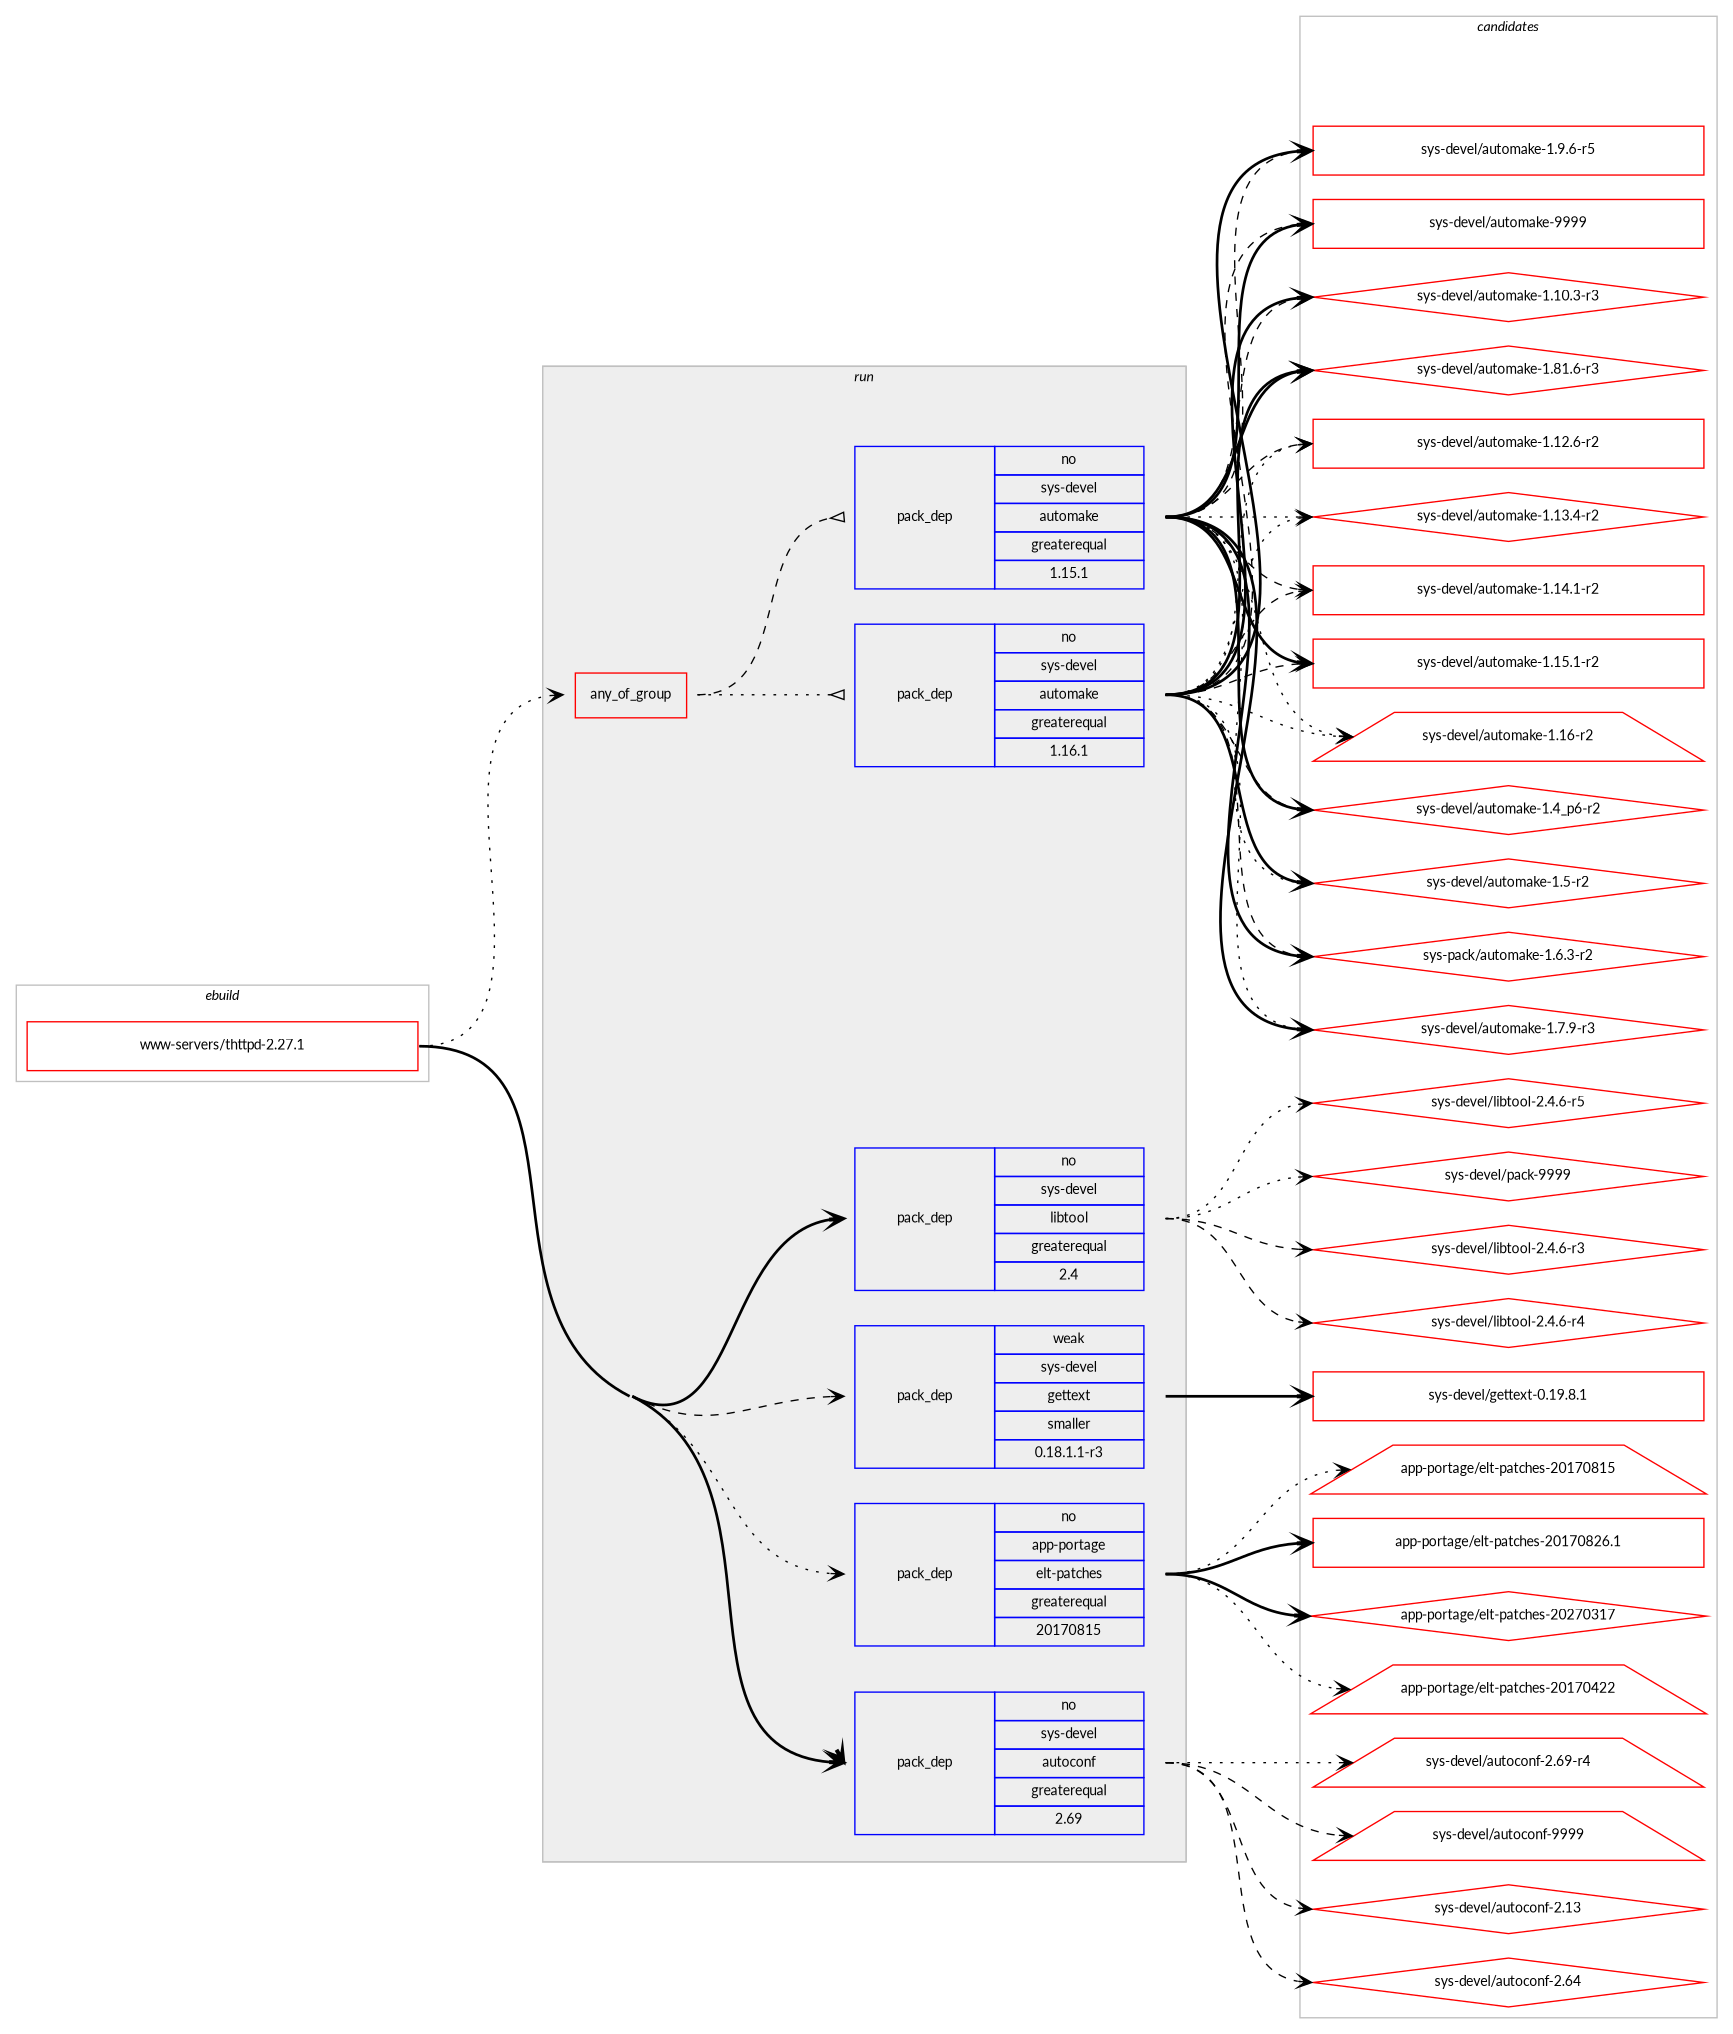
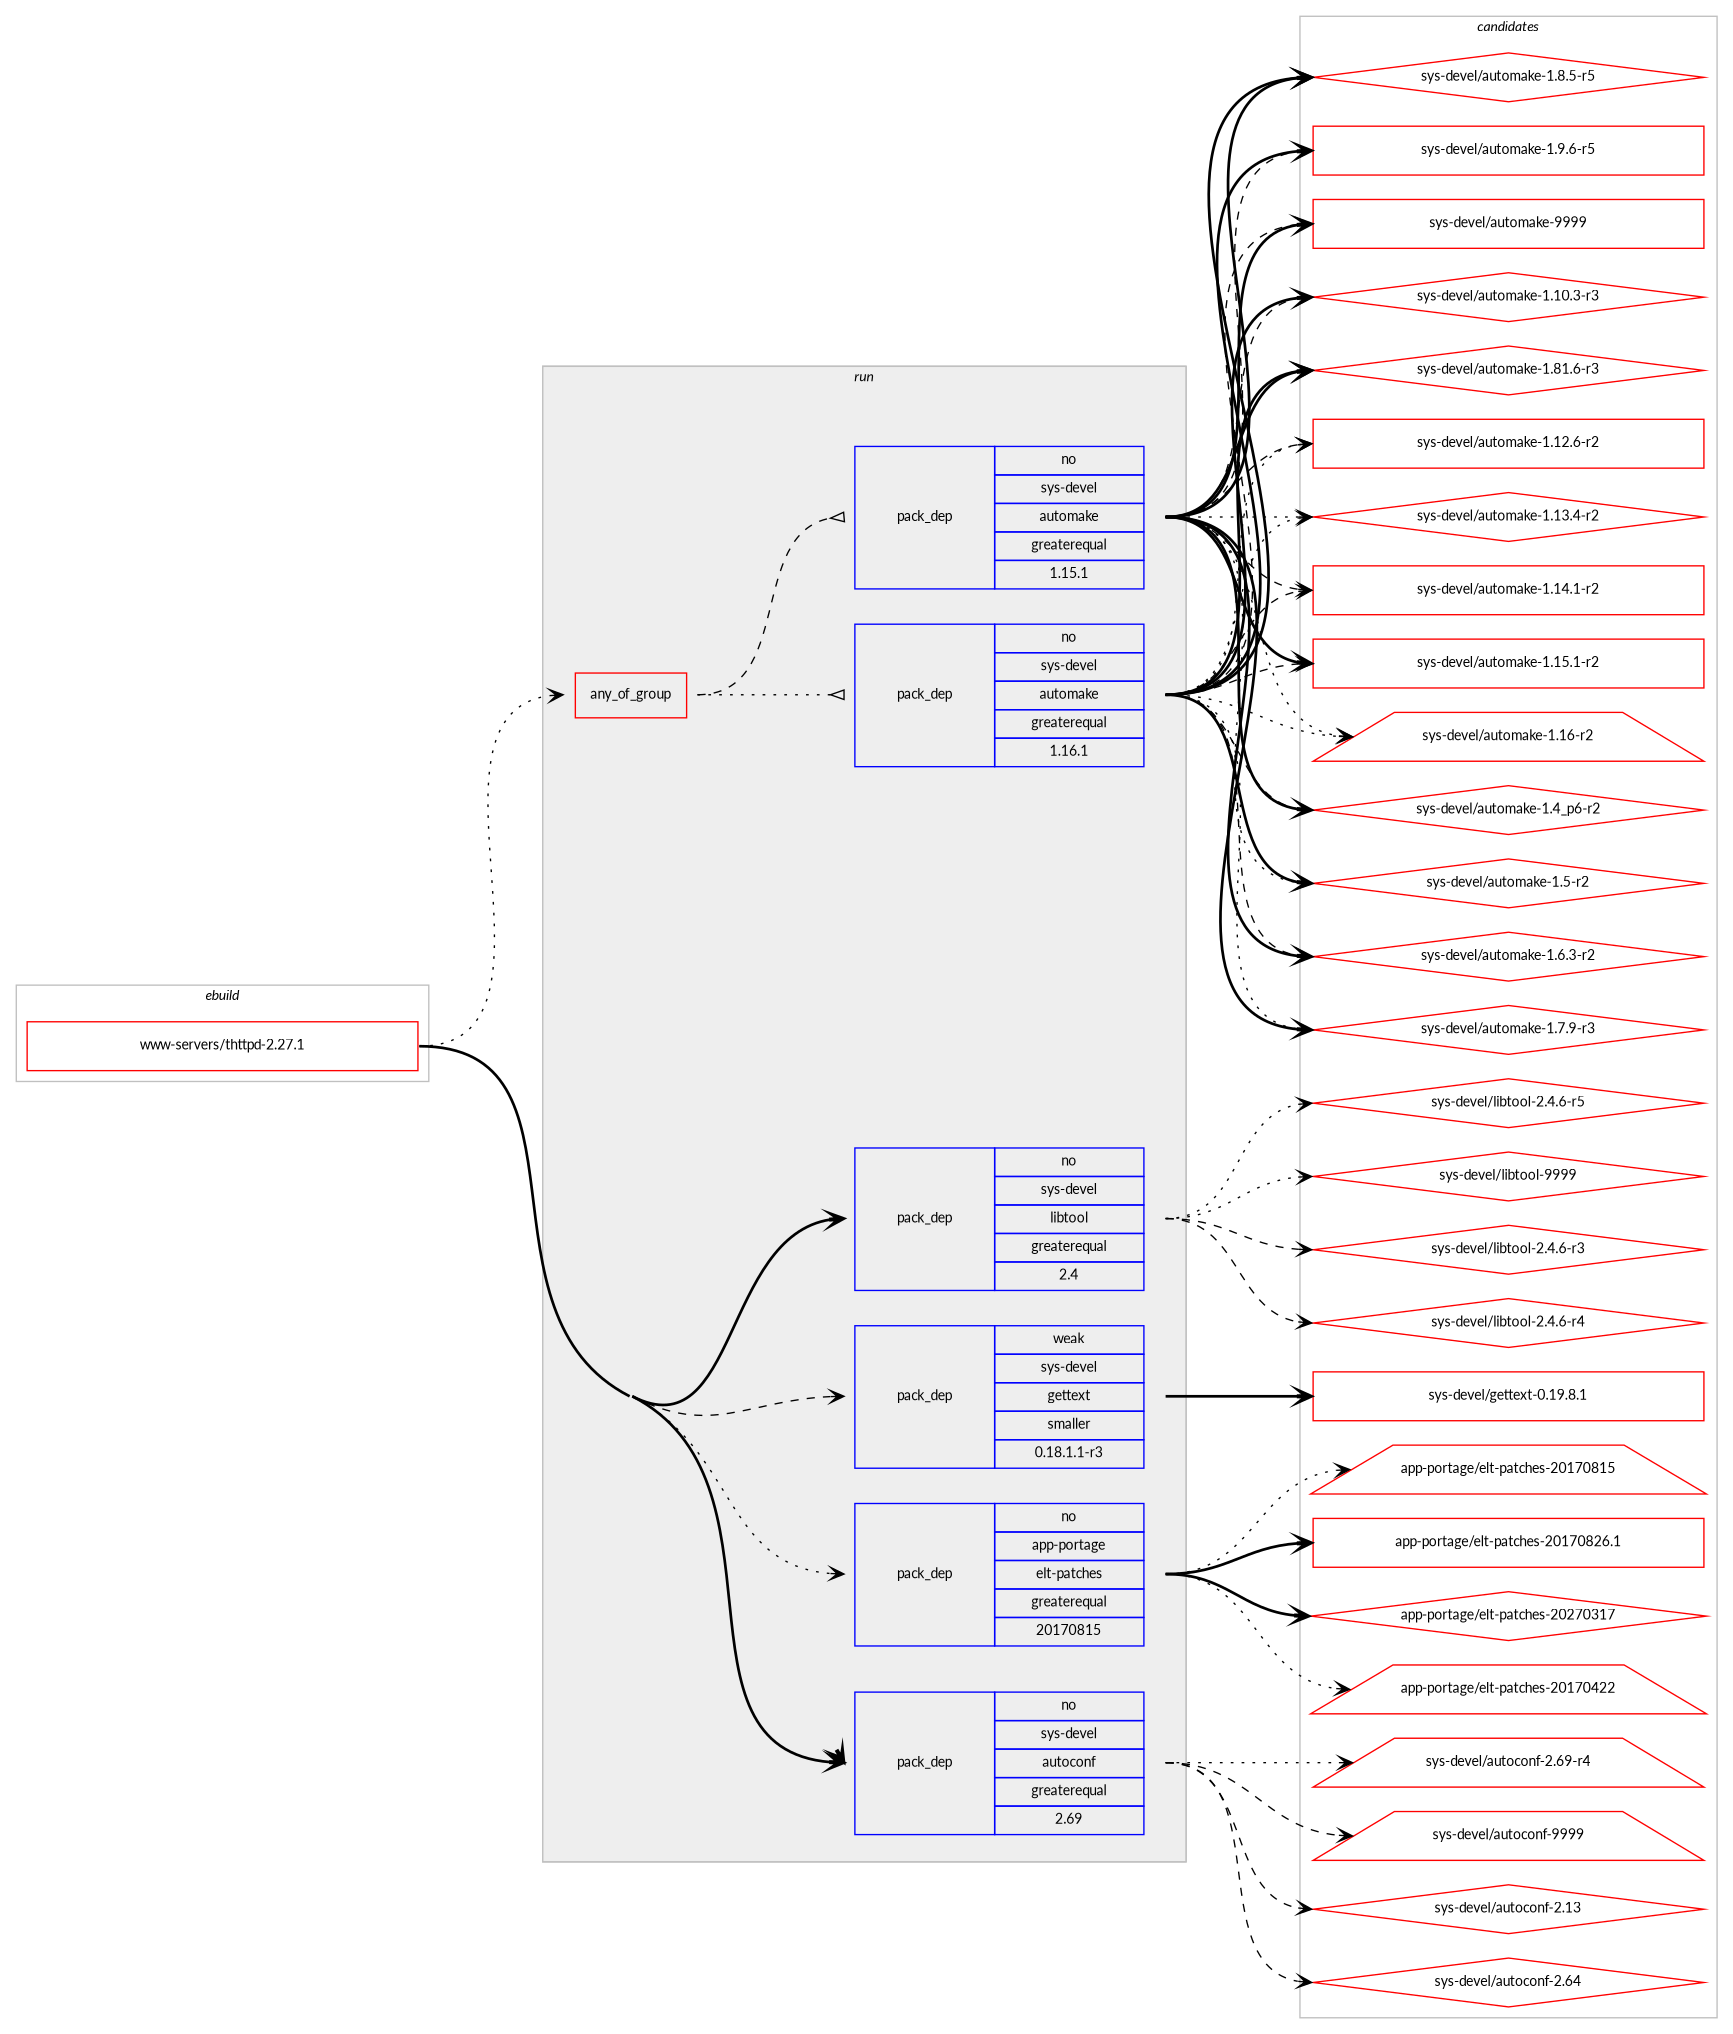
none -> (1509, 77)
(1509, 957) -> (1509, 957)
(1509, 1176) -> (1509, 1176)
